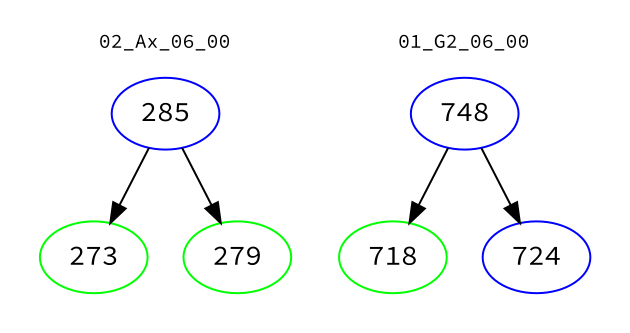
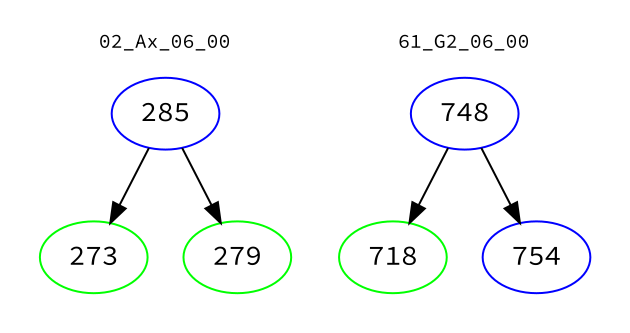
(465, 43) -> (465, 43)
(537, 257) -> (537, 257)
